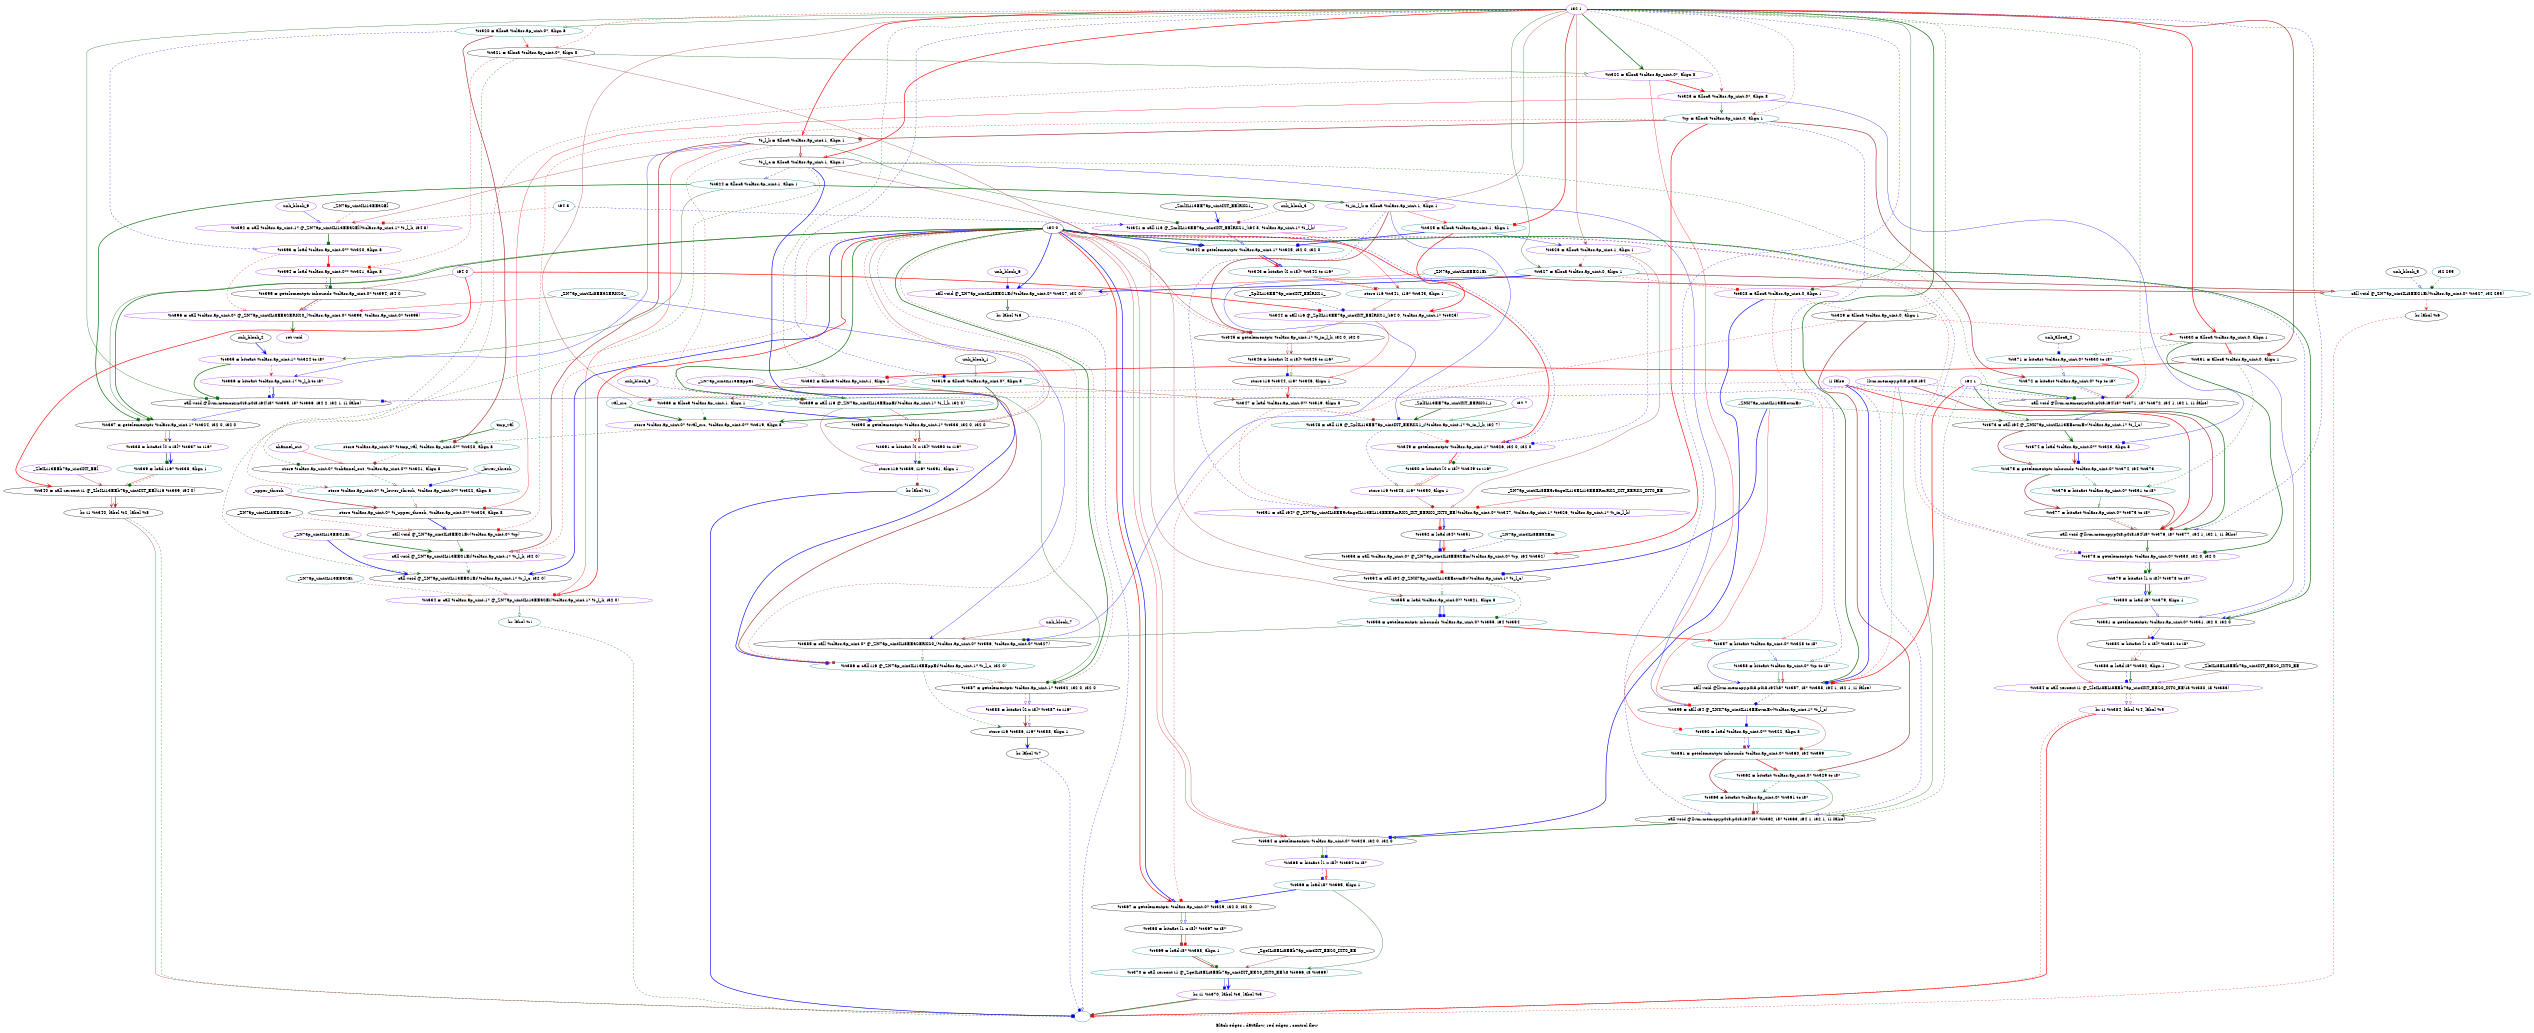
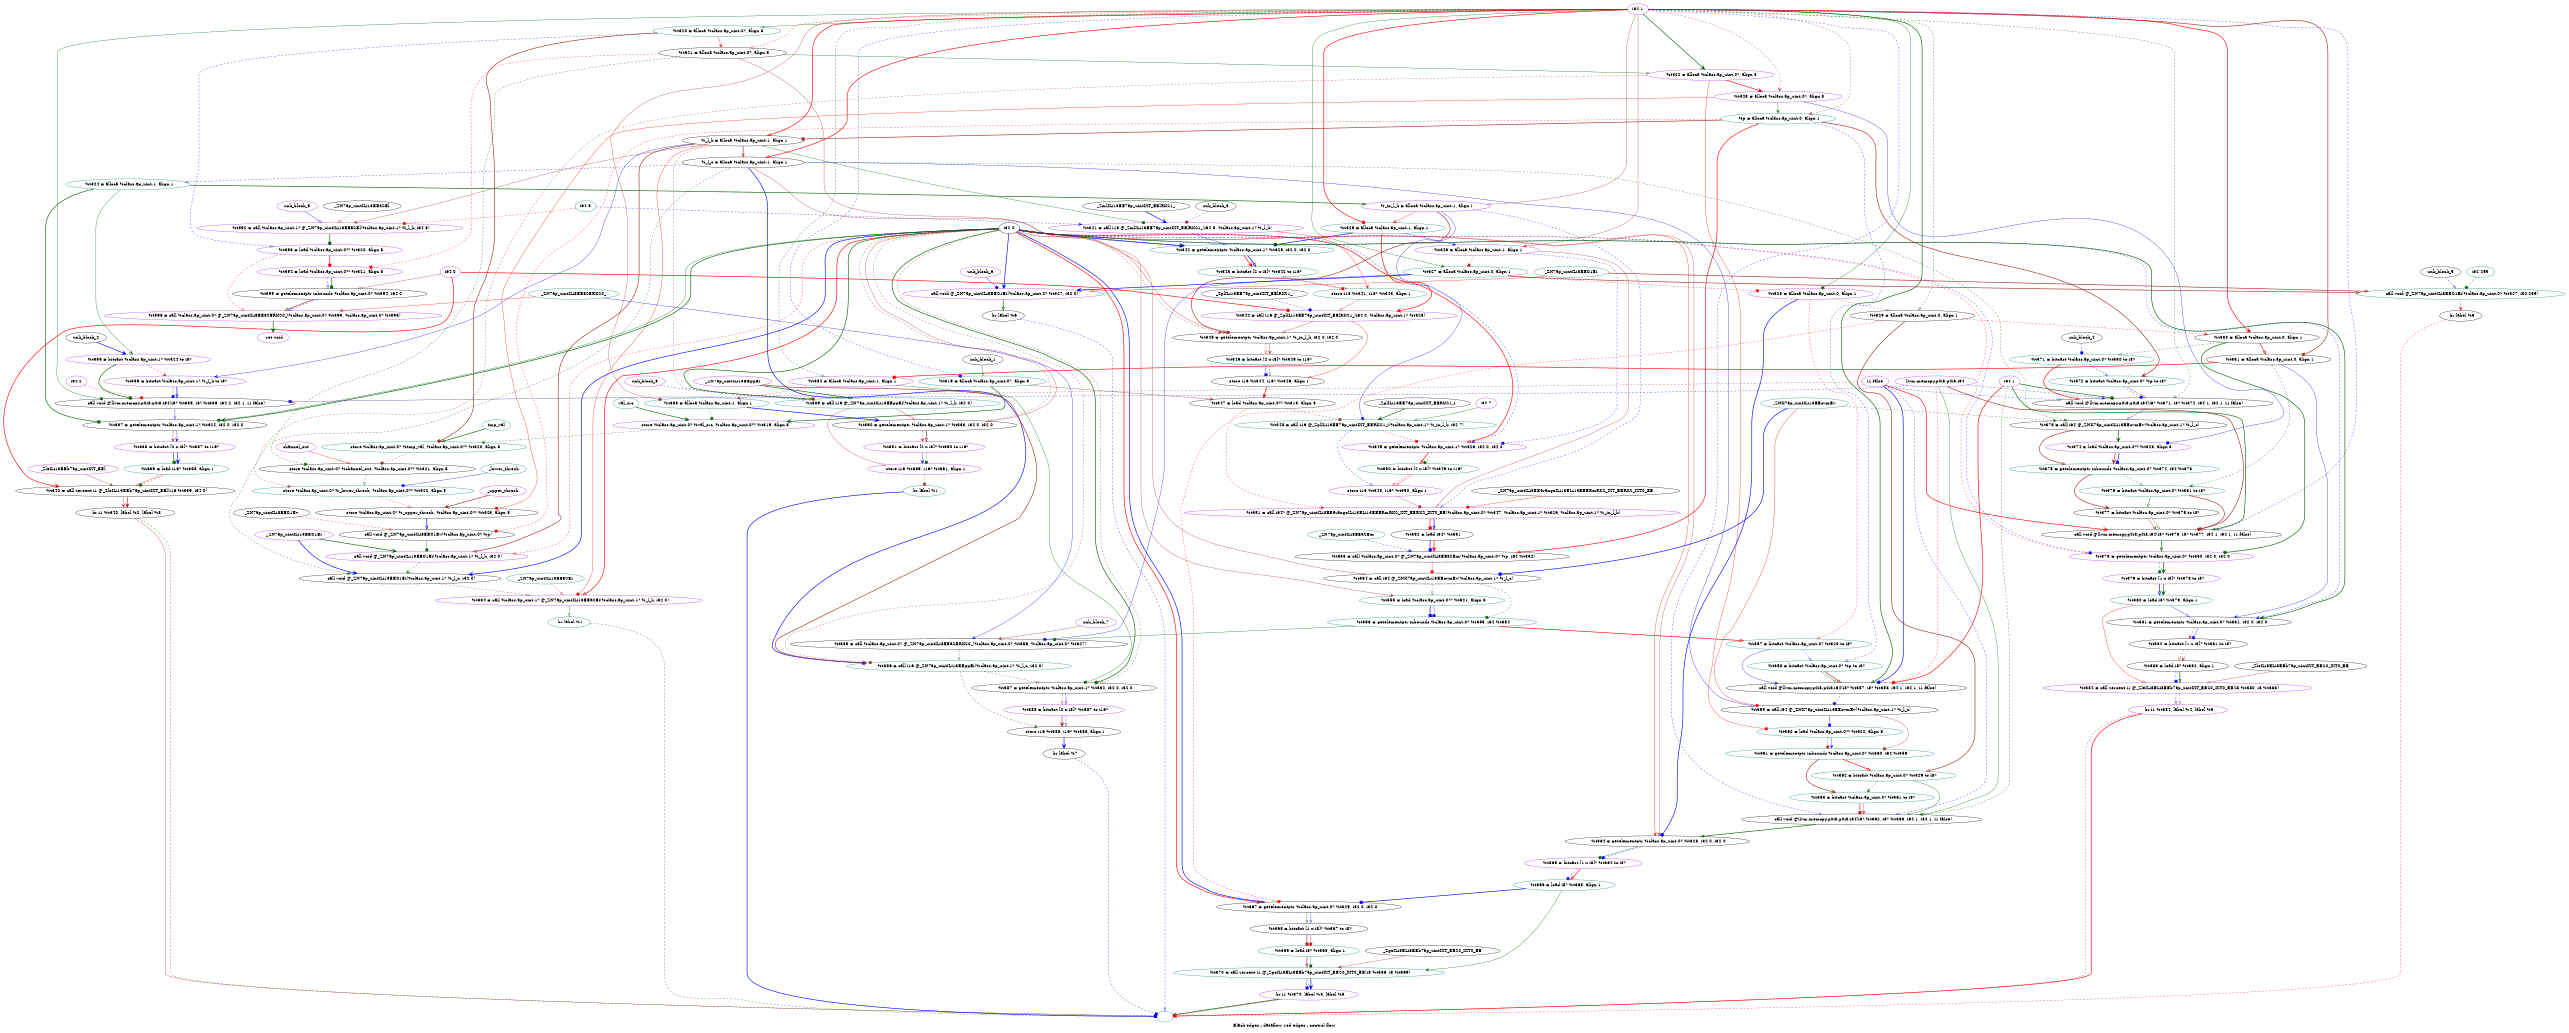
(2059, 338) -> (2082, 338)
none -> (76, 381)
(2293, 515) -> (2328, 514)
